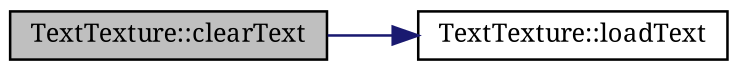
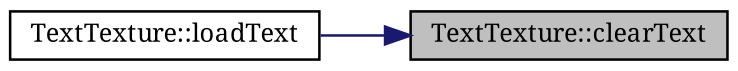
(360, 35) -> (353, 35)
